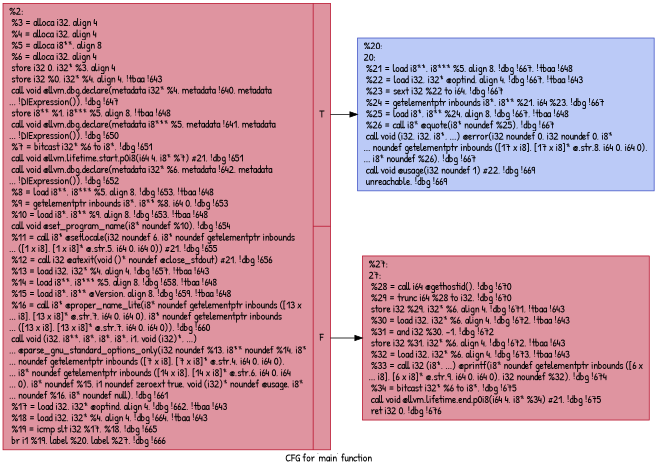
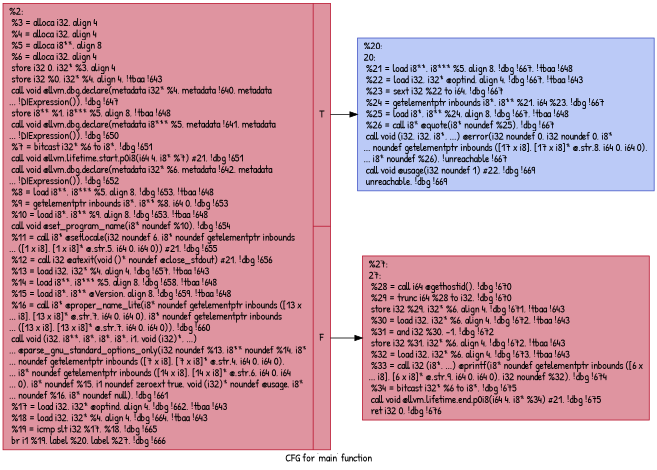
(420, 159) -> (435, 159)
